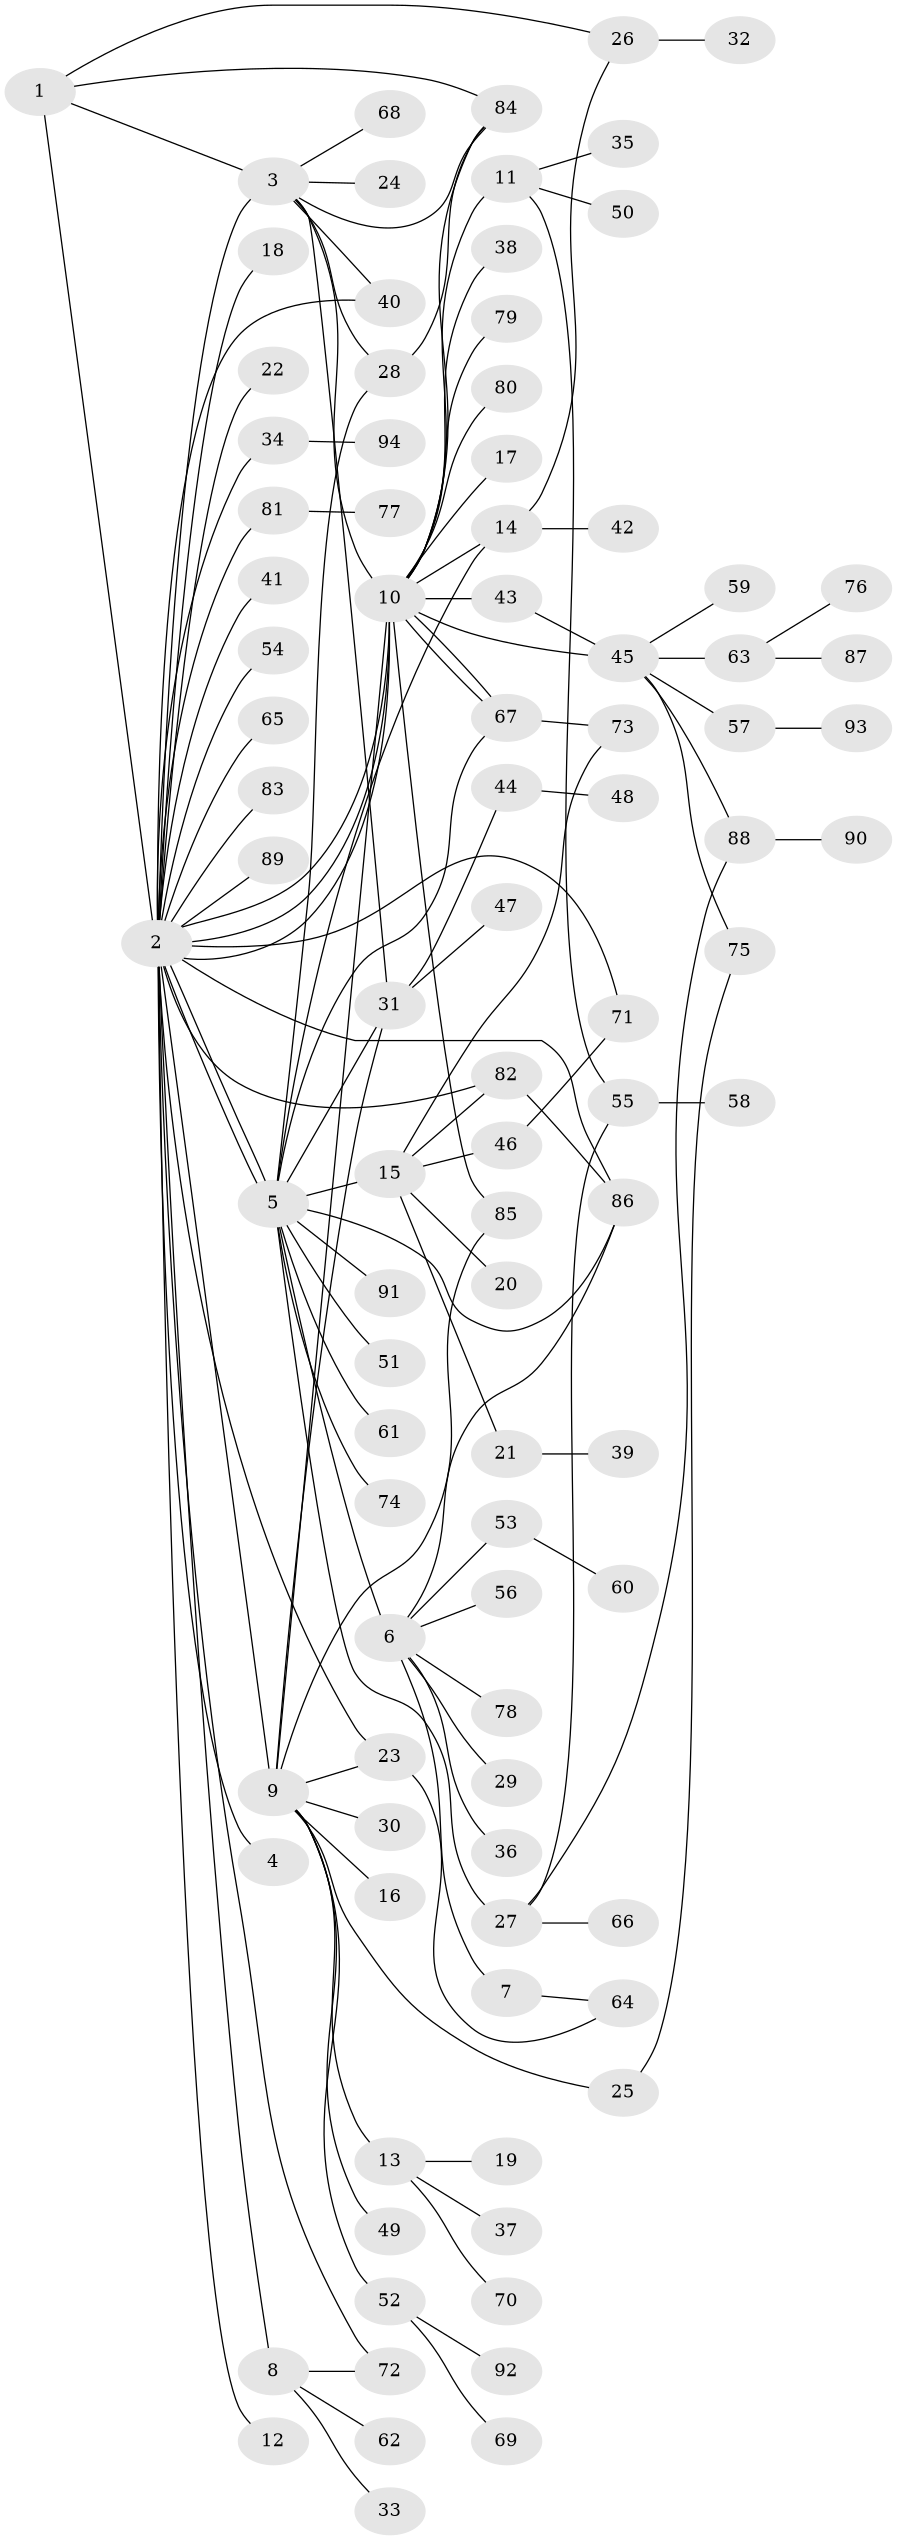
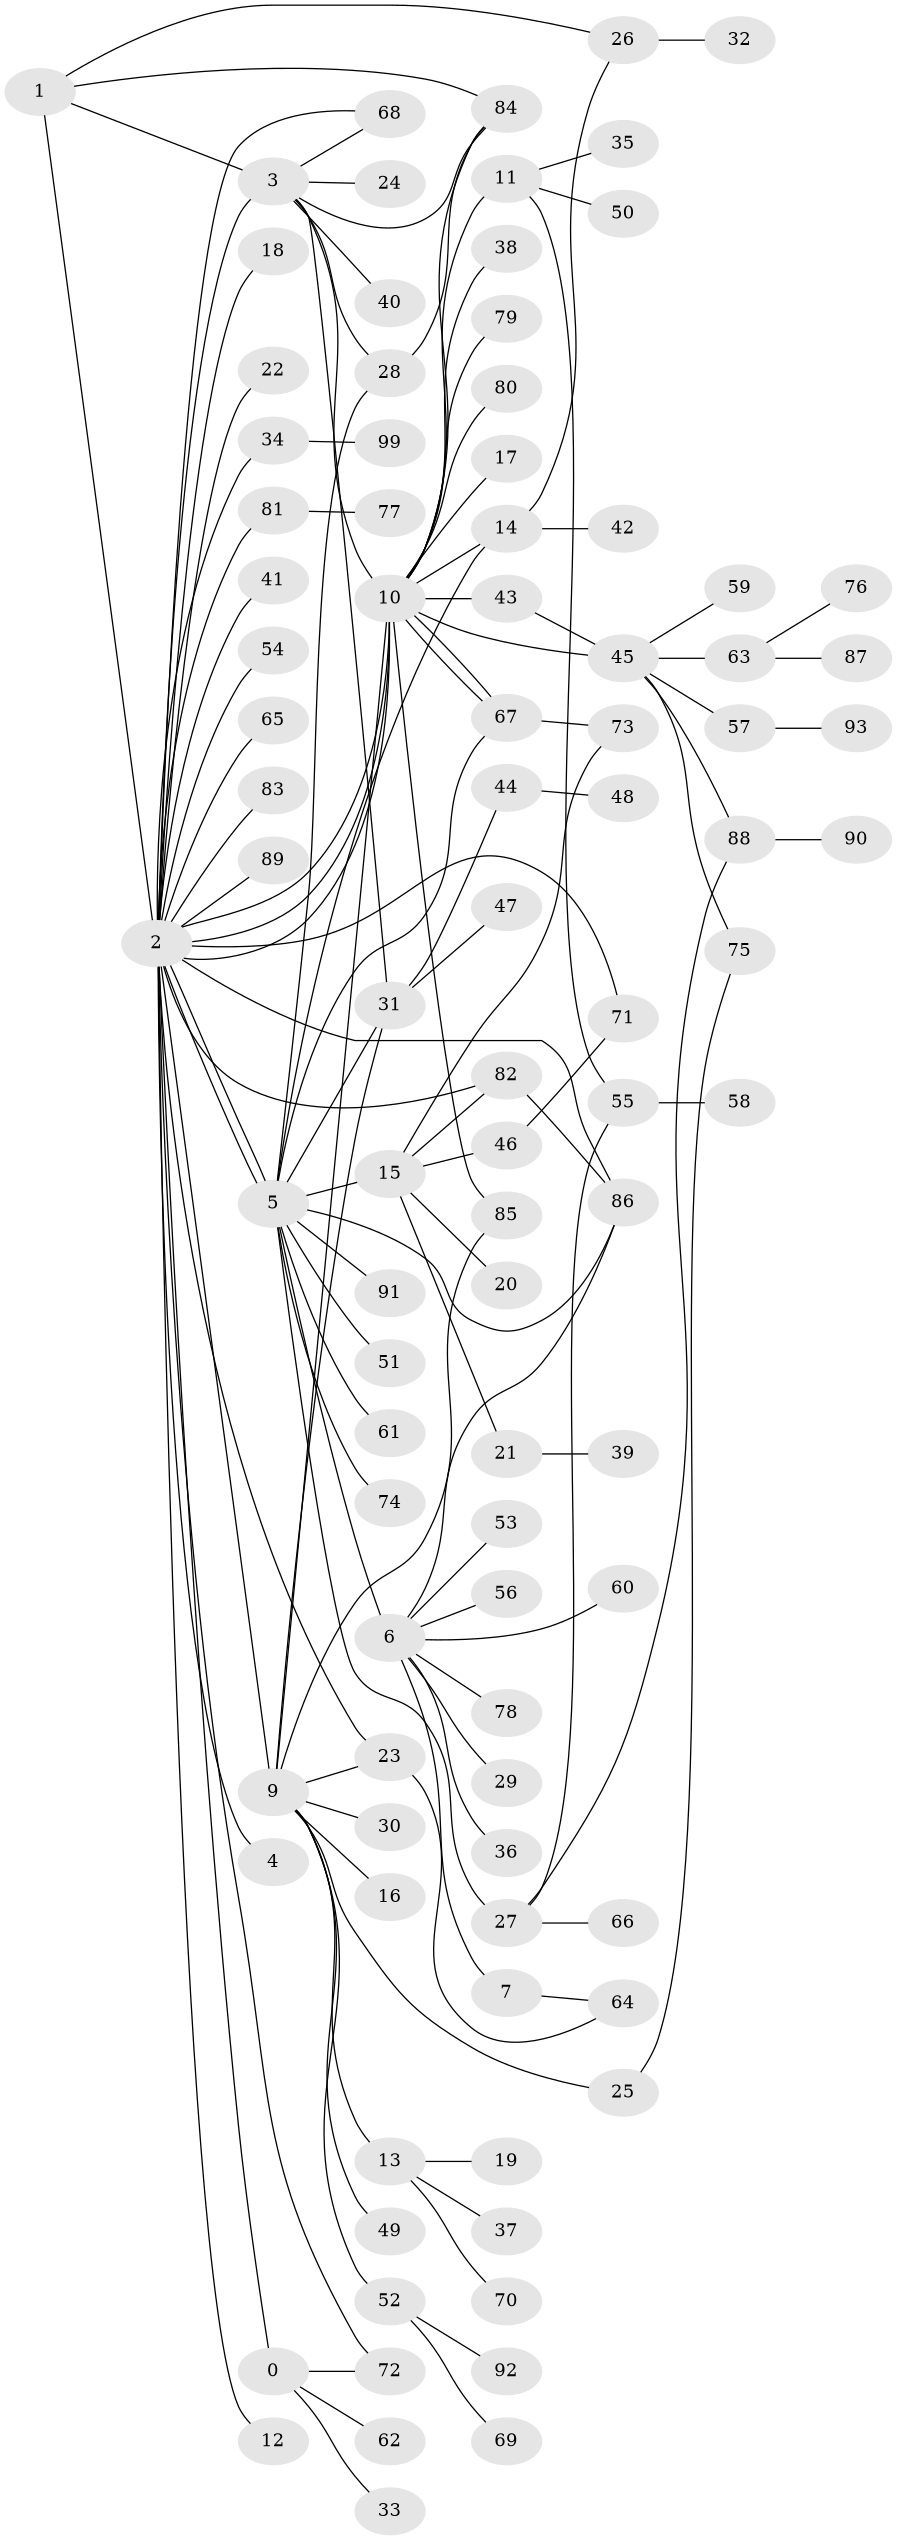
(390, 443) -> (390, 443)
(174, 560) -> (195, 355)
(565, 1556) -> (514, 1635)
(273, 2371) -> (273, 2371)
